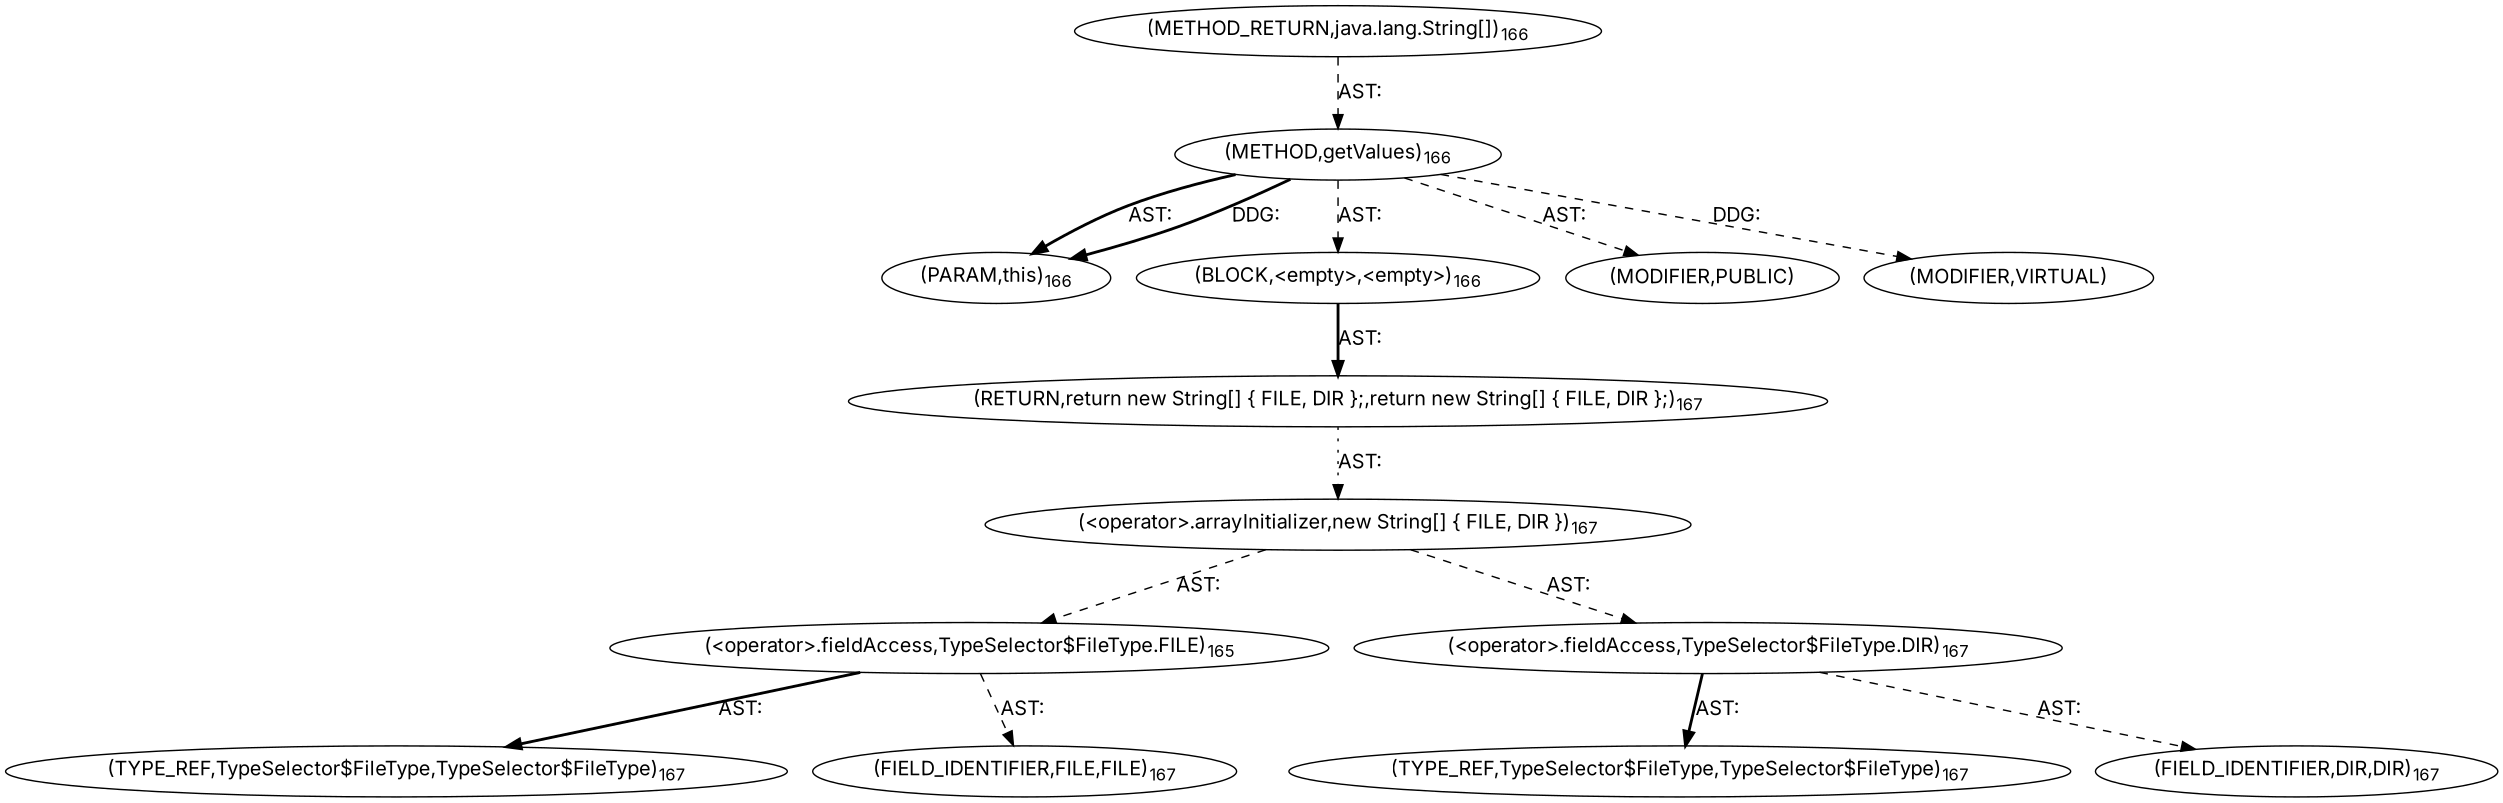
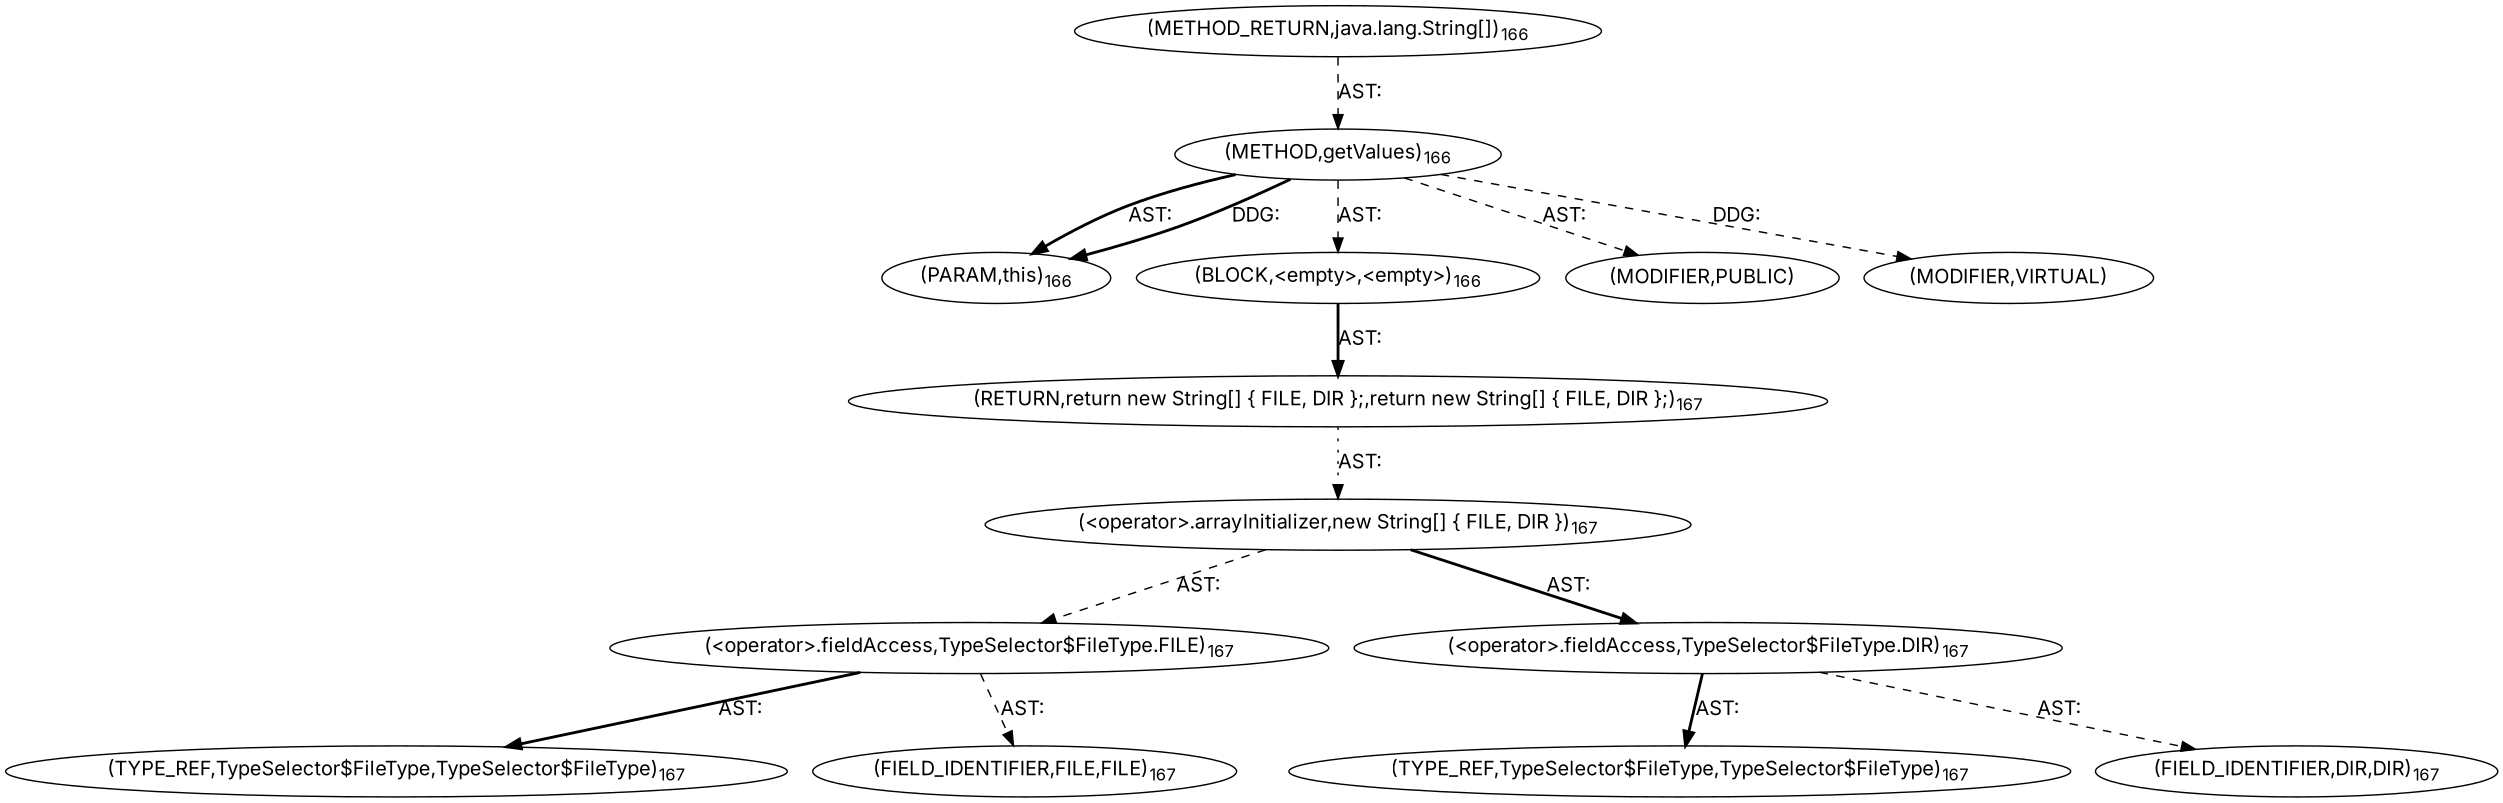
(1516, 584) -> (1516, 584)
(1221, 646) -> (1221, 646)
